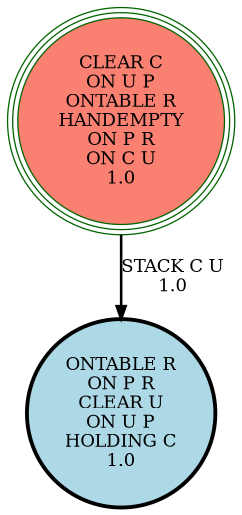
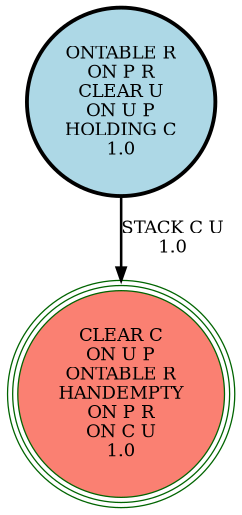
(121, 270) -> (121, 232)
